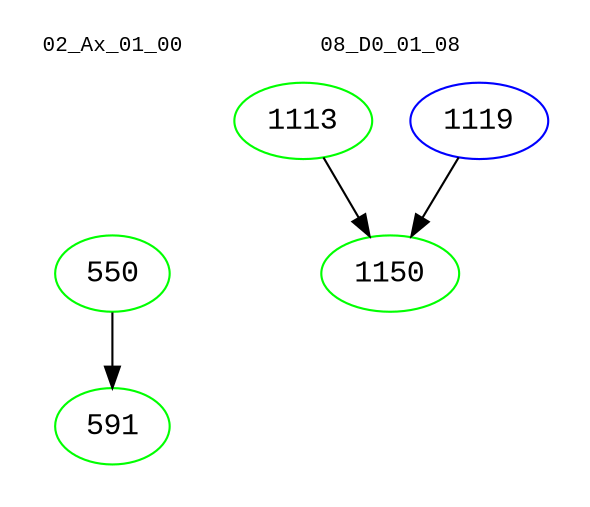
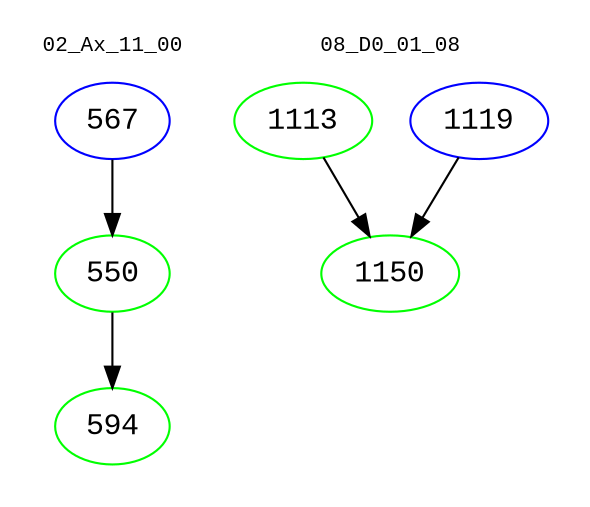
(113, 46) -> (113, 46)
none -> (112, 121)
(112, 426) -> (112, 426)
